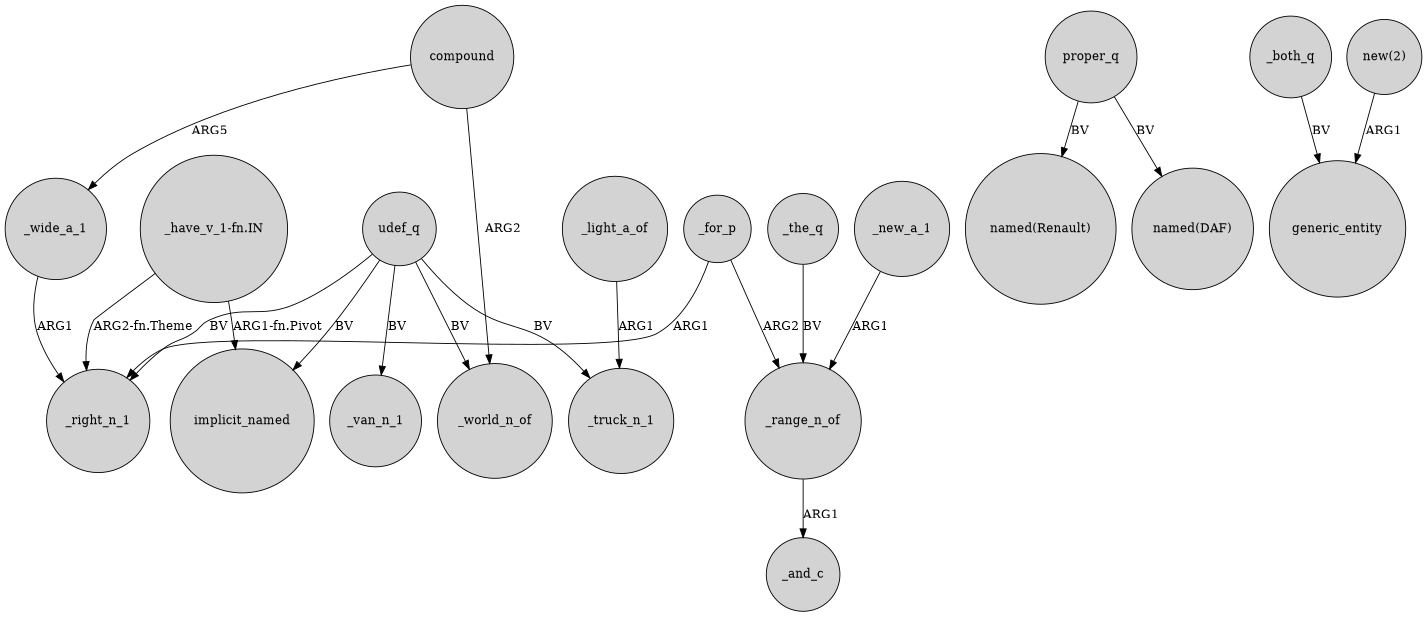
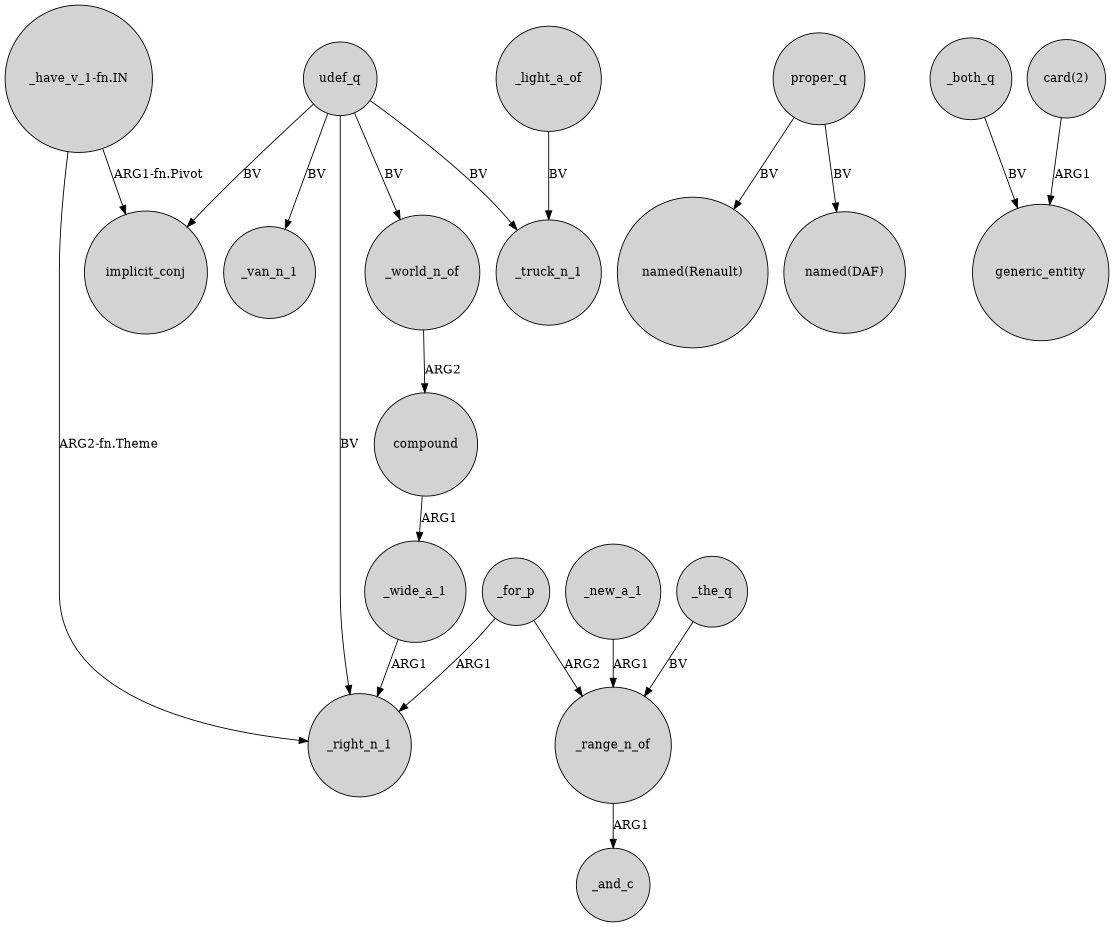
(1384, 57) -> (1066, 79)
(210, 131) -> (440, 519)
(478, 232) -> (424, 357)
(637, 327) -> (558, 175)
(242, 421) -> (146, 273)
